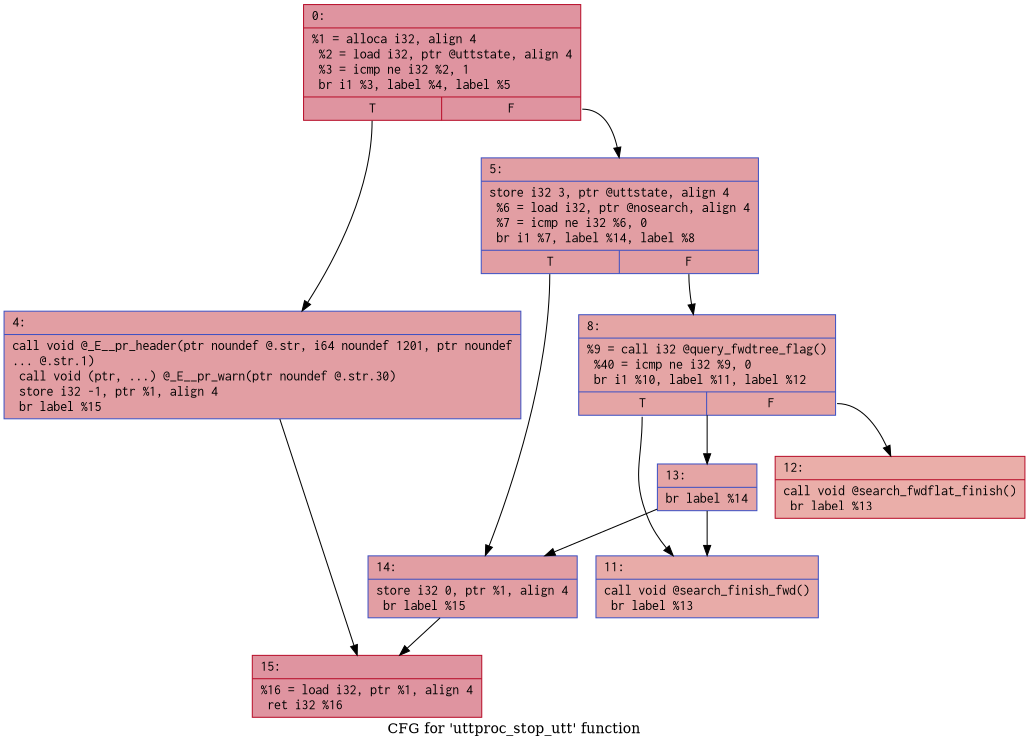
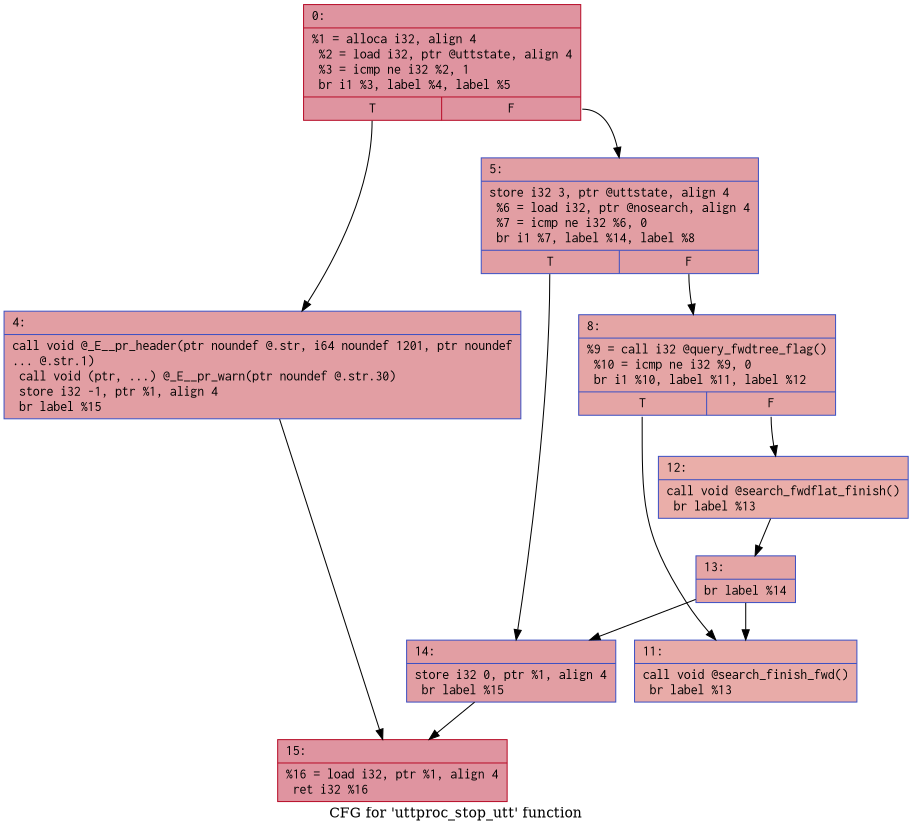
(670, 364) -> (670, 364)
(707, 434) -> (765, 533)
(900, 487) -> (783, 487)
